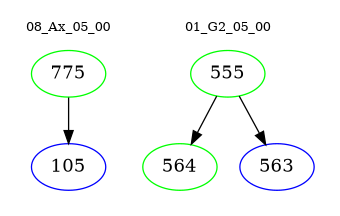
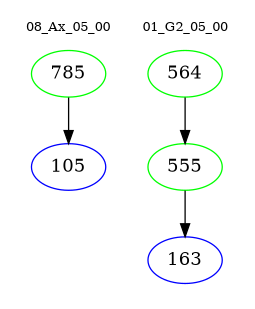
(69, 74) -> (69, 74)
(207, 114) -> (185, 114)
(277, 167) -> (185, 260)
